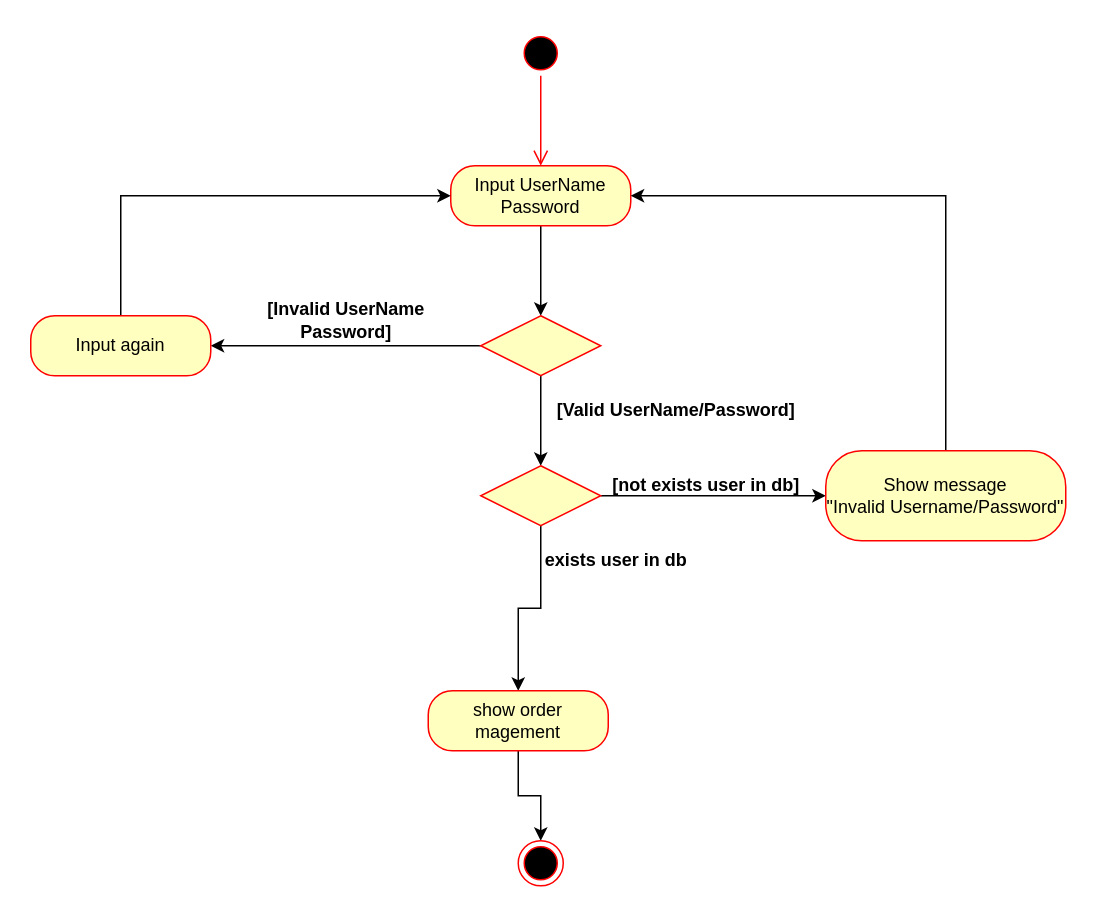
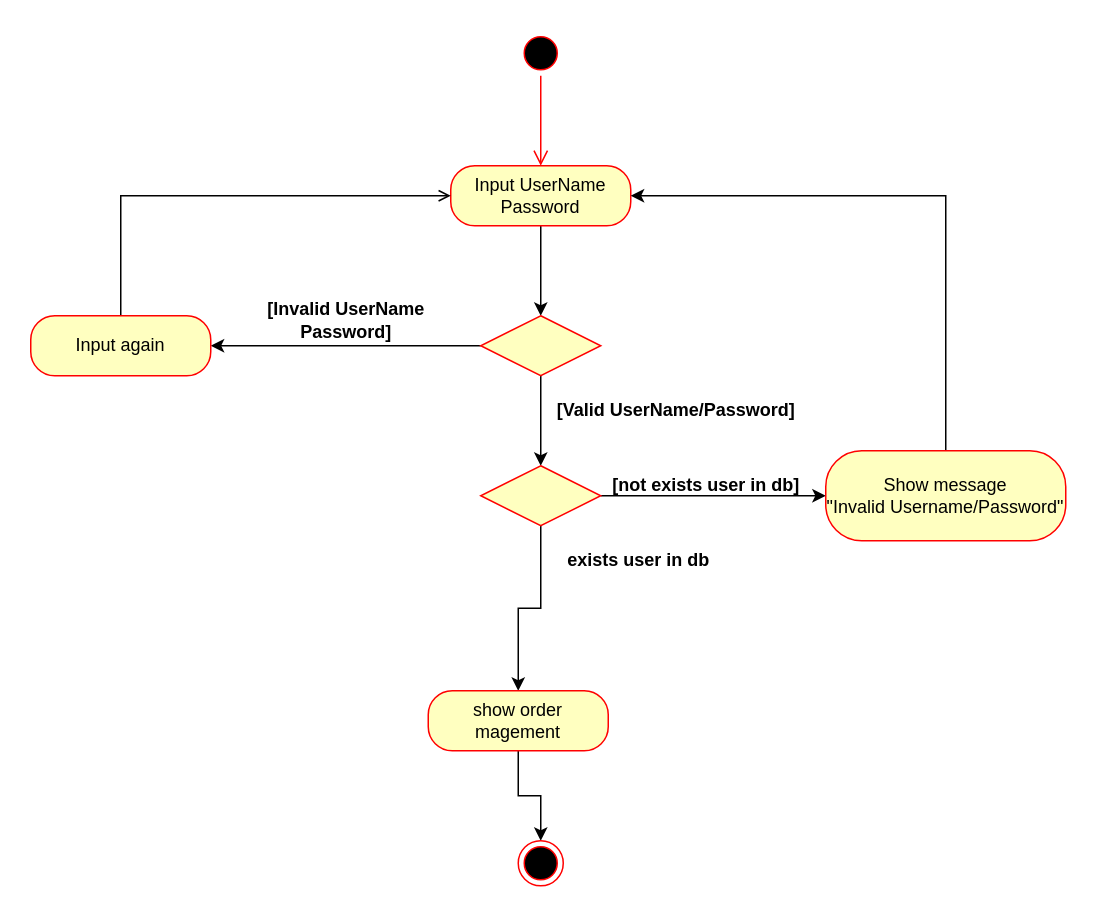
(439, 196) -> (441, 196)
(616, 560) -> (638, 560)
